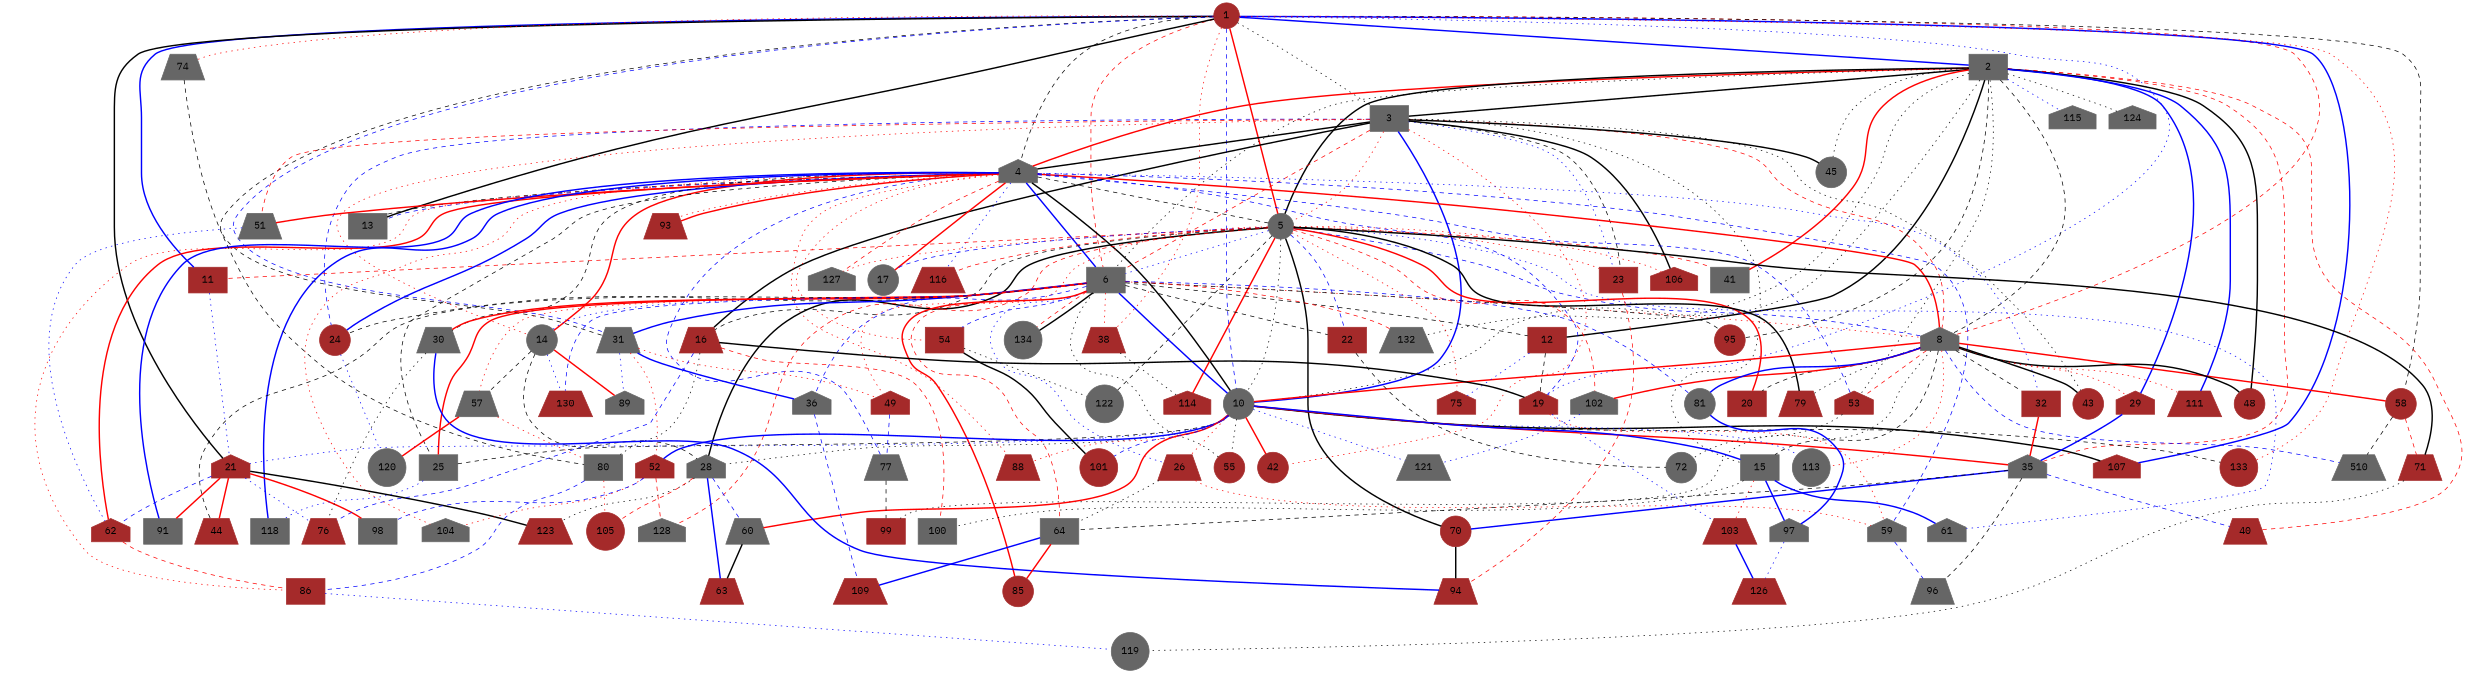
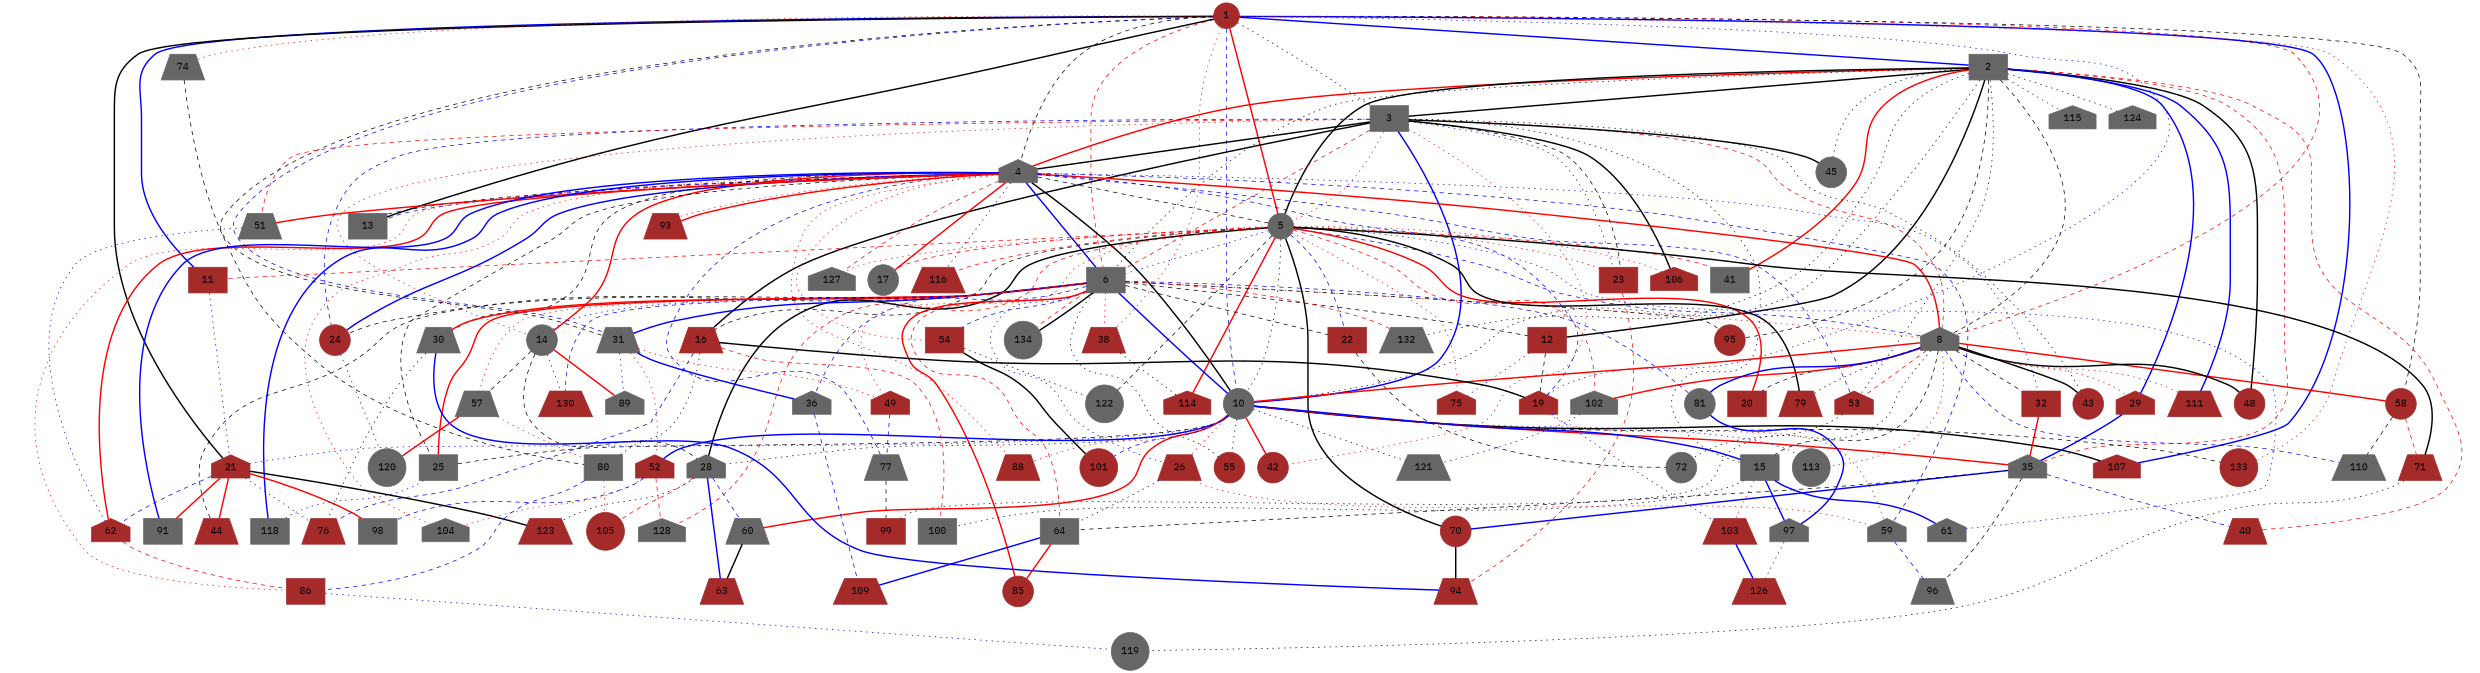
(1080, 238) -> (1080, 238)
(1329, 435) -> (1329, 435)
(2359, 468) -> (2359, 468)
